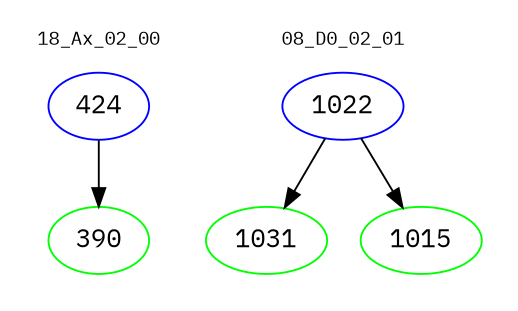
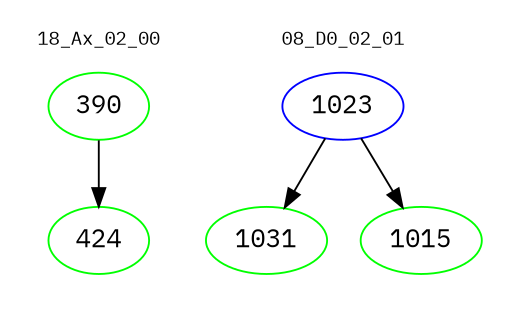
(99, 106) -> (99, 240)
(343, 106) -> (343, 106)
(99, 164) -> (99, 164)
